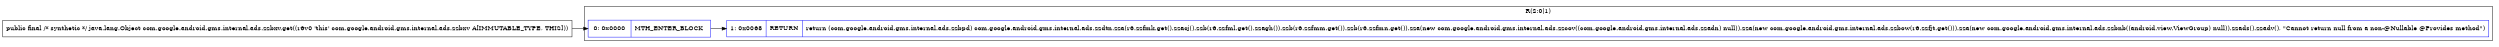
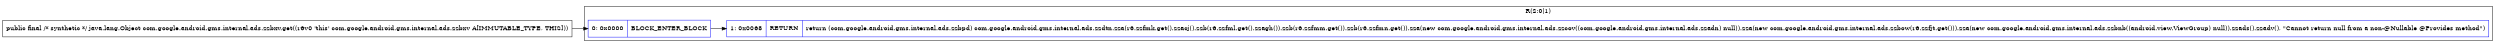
(669, 28) -> (669, 28)
